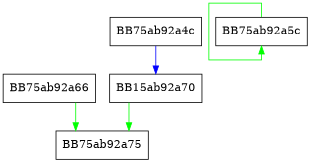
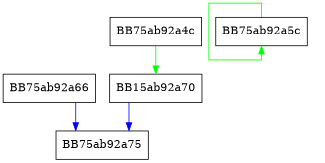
(156, 56) -> (156, 56)
(76, 113) -> (76, 113)
(129, 113) -> (129, 113)
